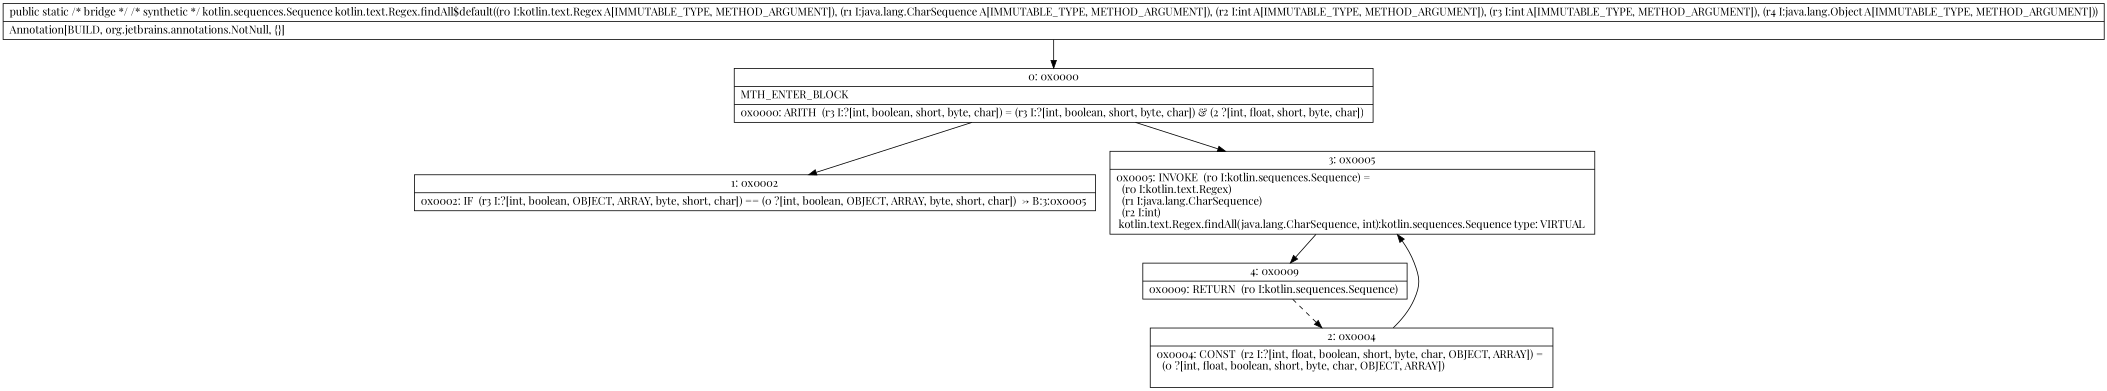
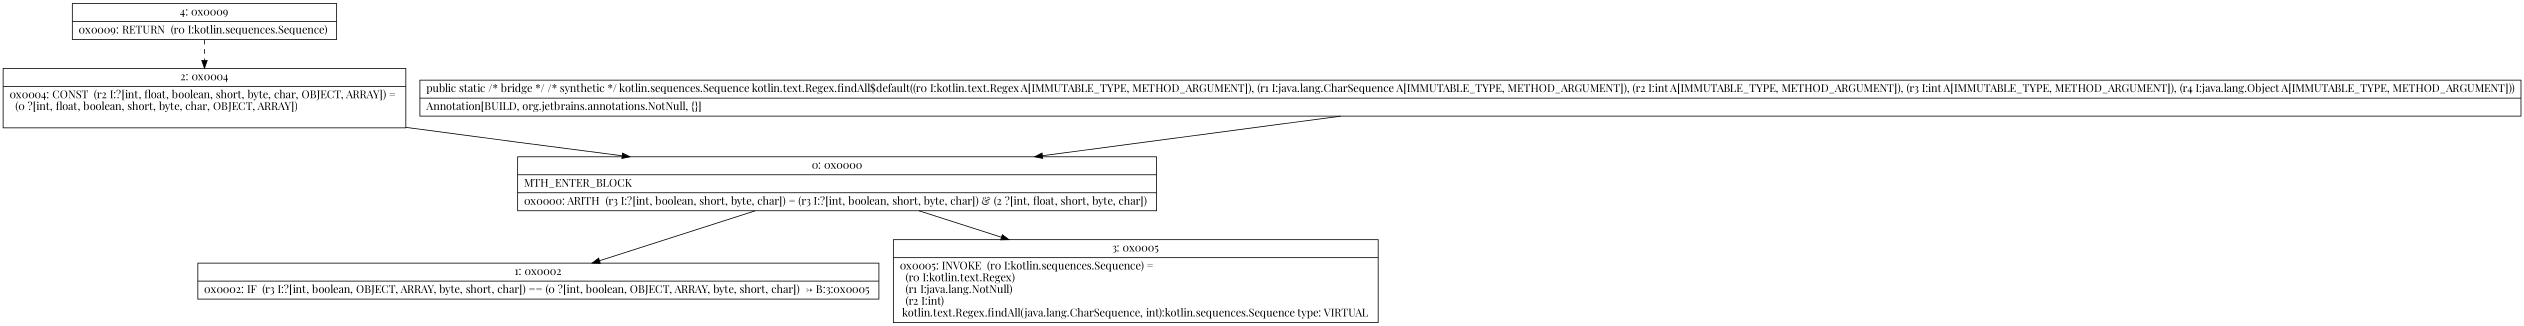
(1189, 201) -> (956, 290)
(1306, 246) -> none
(1418, 286) -> (514, 142)
